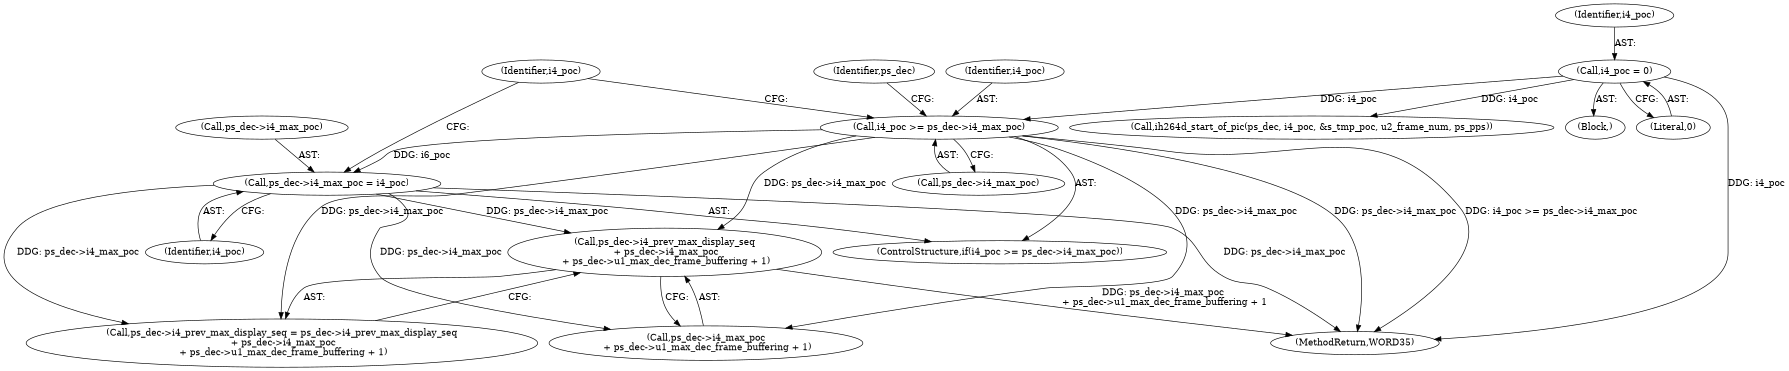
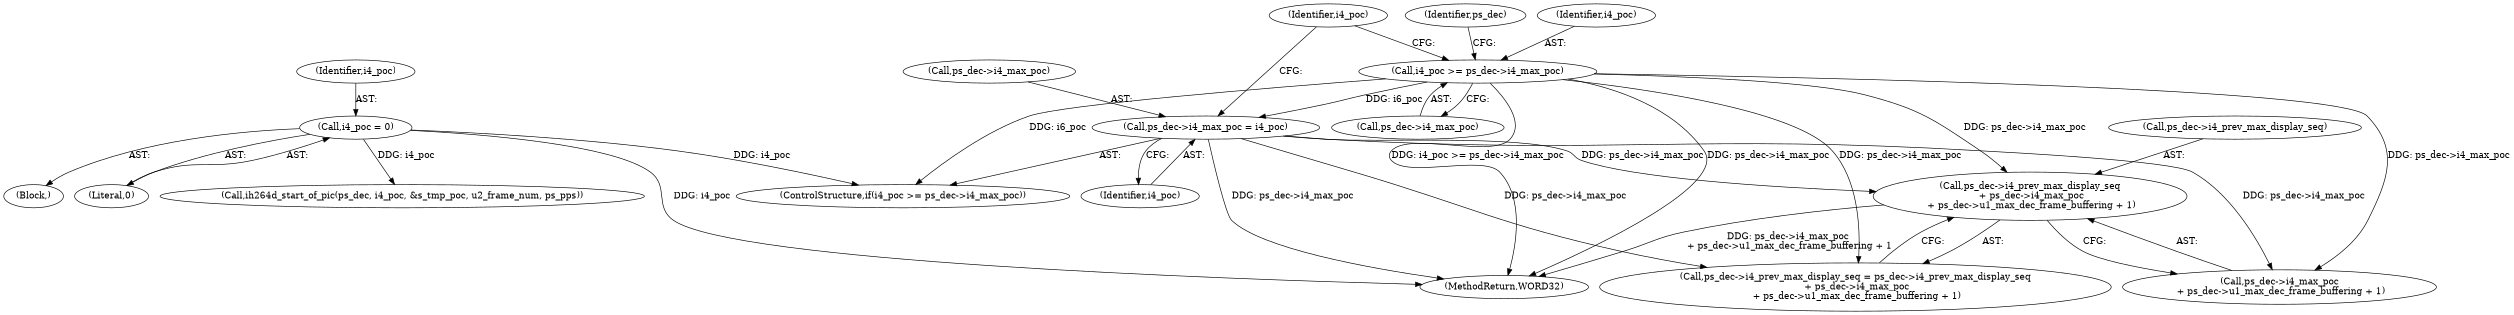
(1297, 97) -> (633, 146)
(1648, 100) -> (237, 156)
none -> (2235, 128)
(1087, 184) -> (1058, 128)
(1355, 343) -> (1504, 287)
